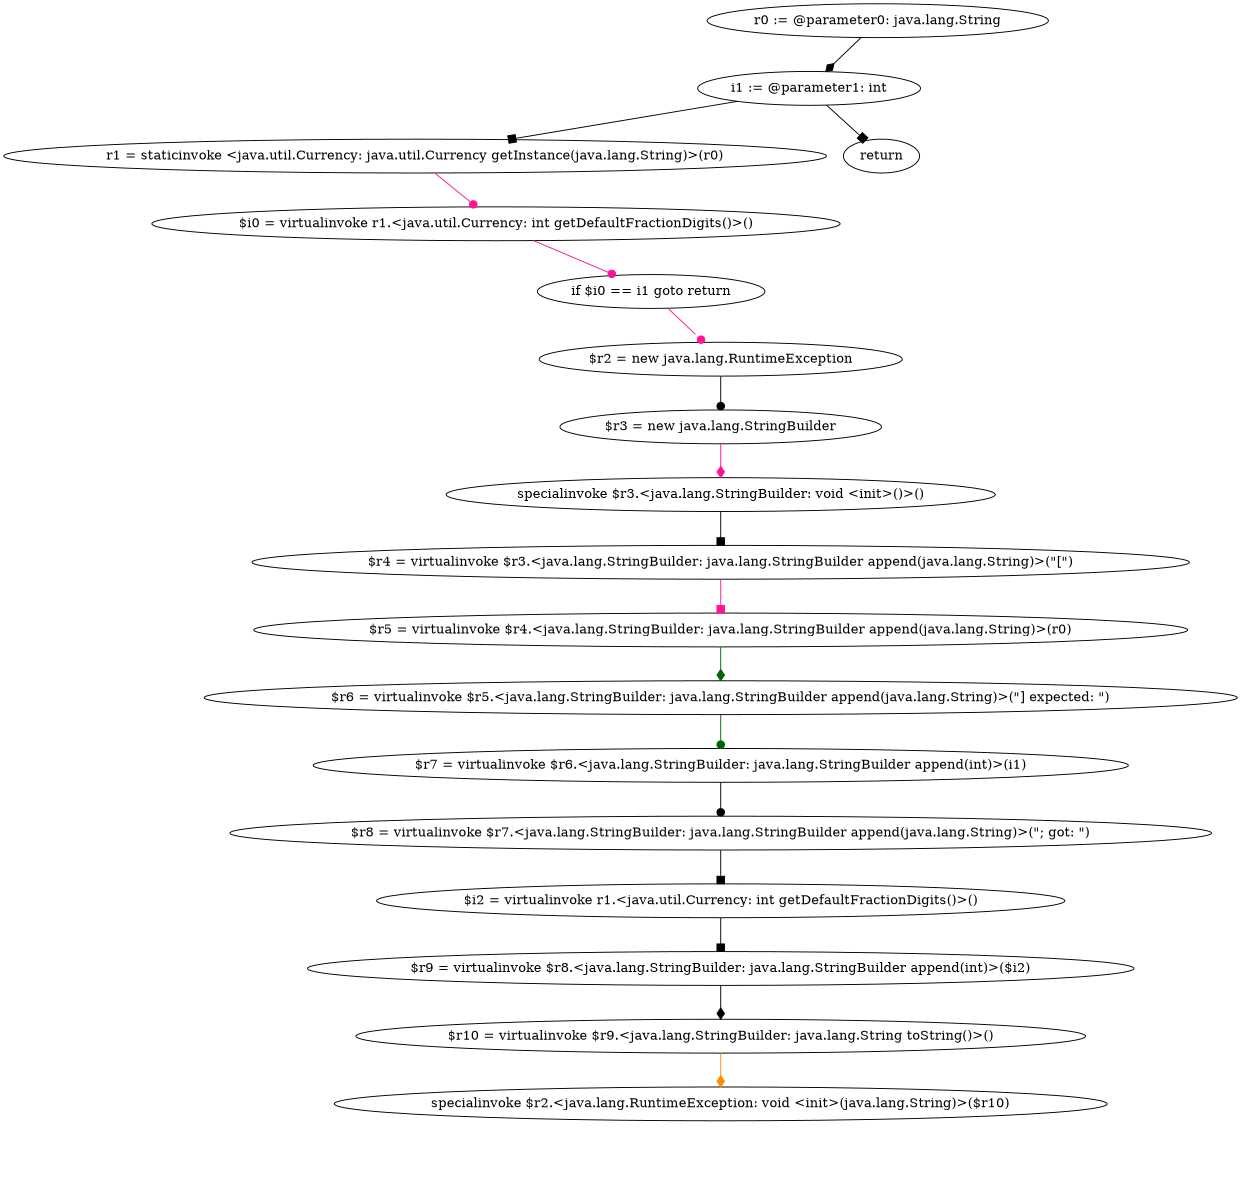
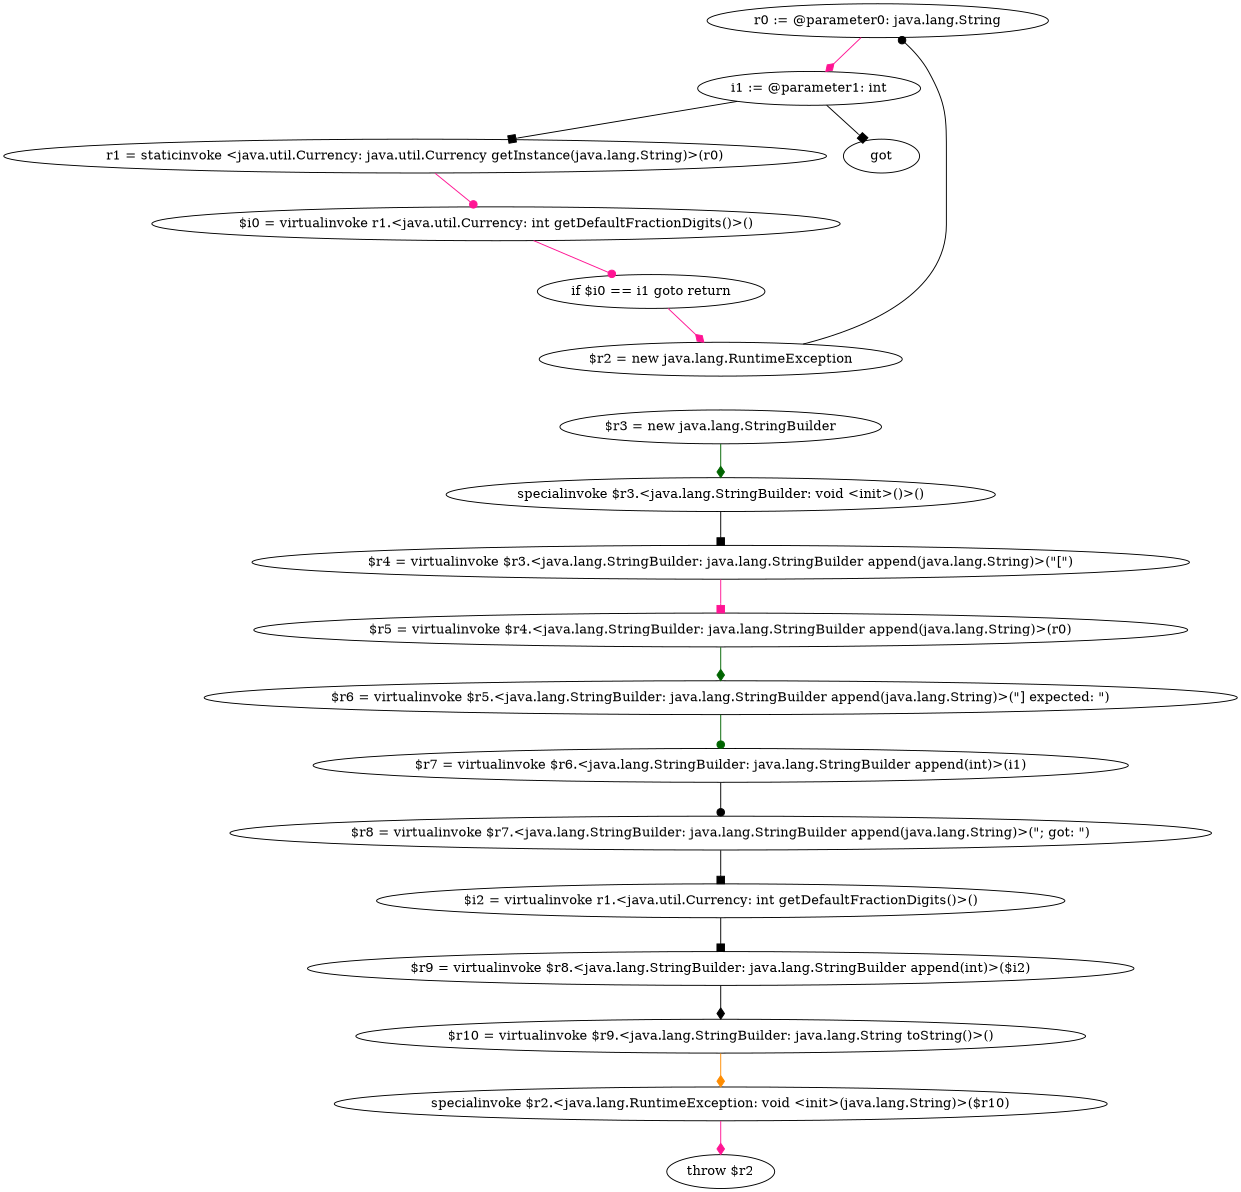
(848, 51) -> (848, 51)
(882, 156) -> (882, 156)
(682, 321) -> (682, 321)
(721, 389) -> (946, 228)
(721, 455) -> (721, 455)
none -> (721, 1172)
